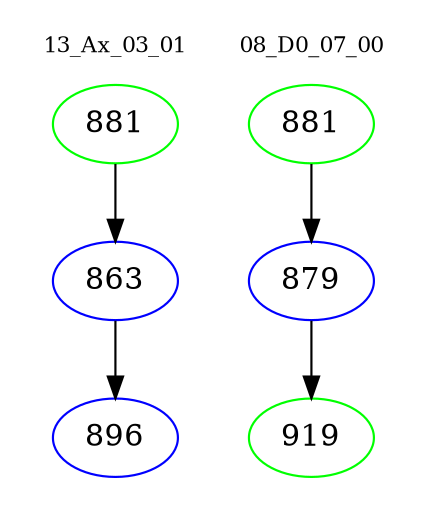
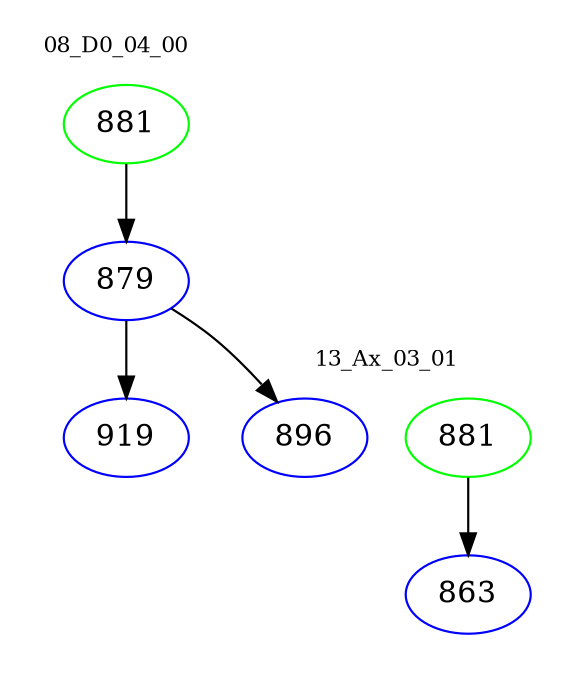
(313, 47) -> (117, 47)
(115, 349) -> (239, 361)
(311, 438) -> (126, 438)
